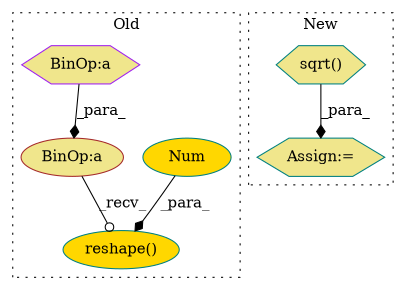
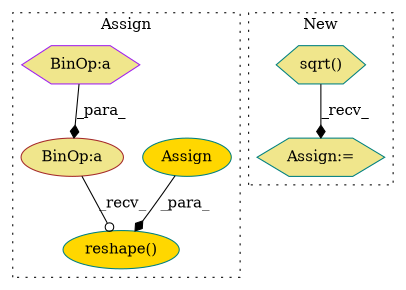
(126, 25) -> (126, 25)
(345, 111) -> (345, 111)
(187, 157) -> (187, 157)
